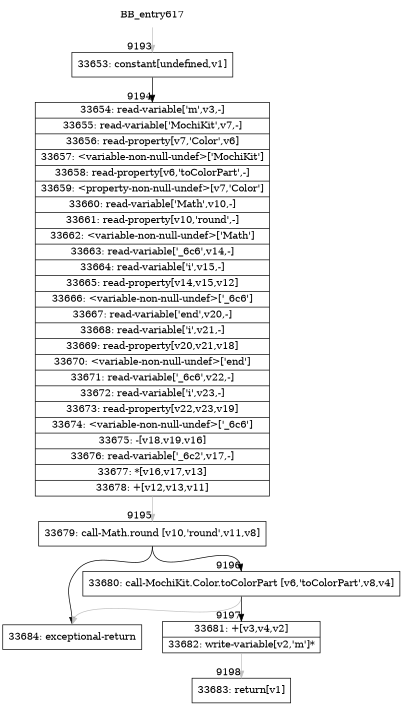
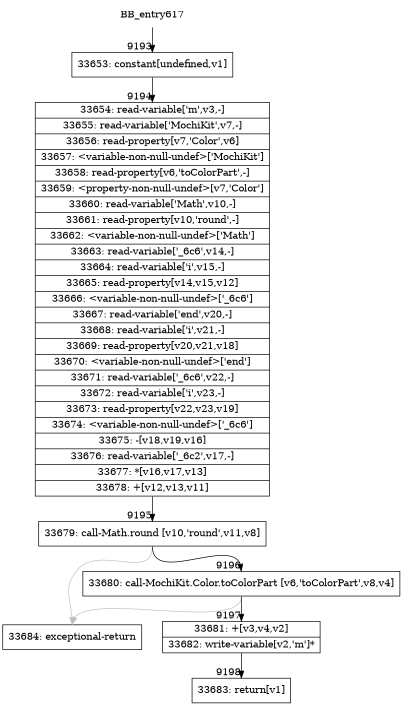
(152, 36) -> (152, 36)
(152, 505) -> (152, 505)
(94, 561) -> (94, 561)
(241, 662) -> (241, 662)
